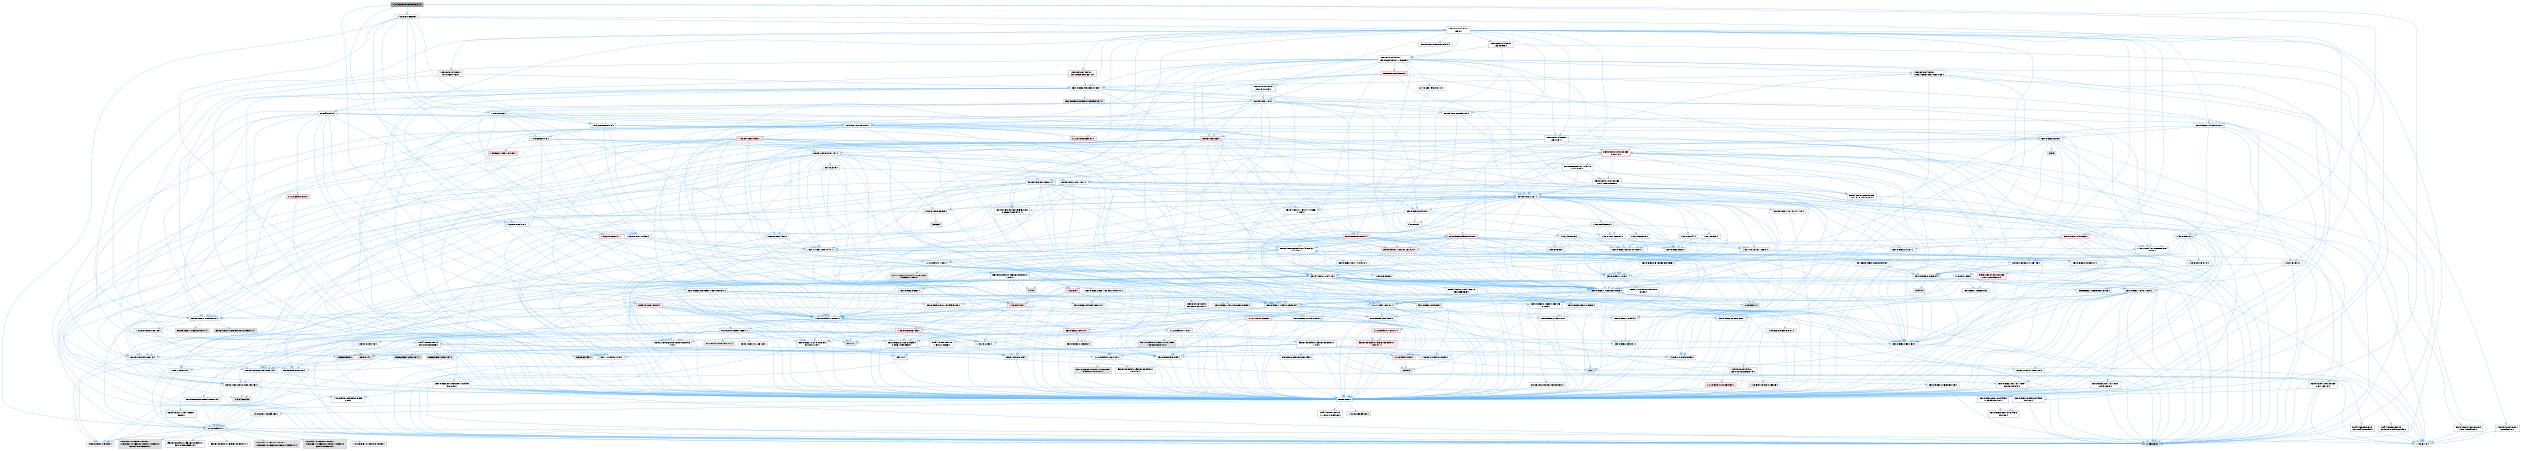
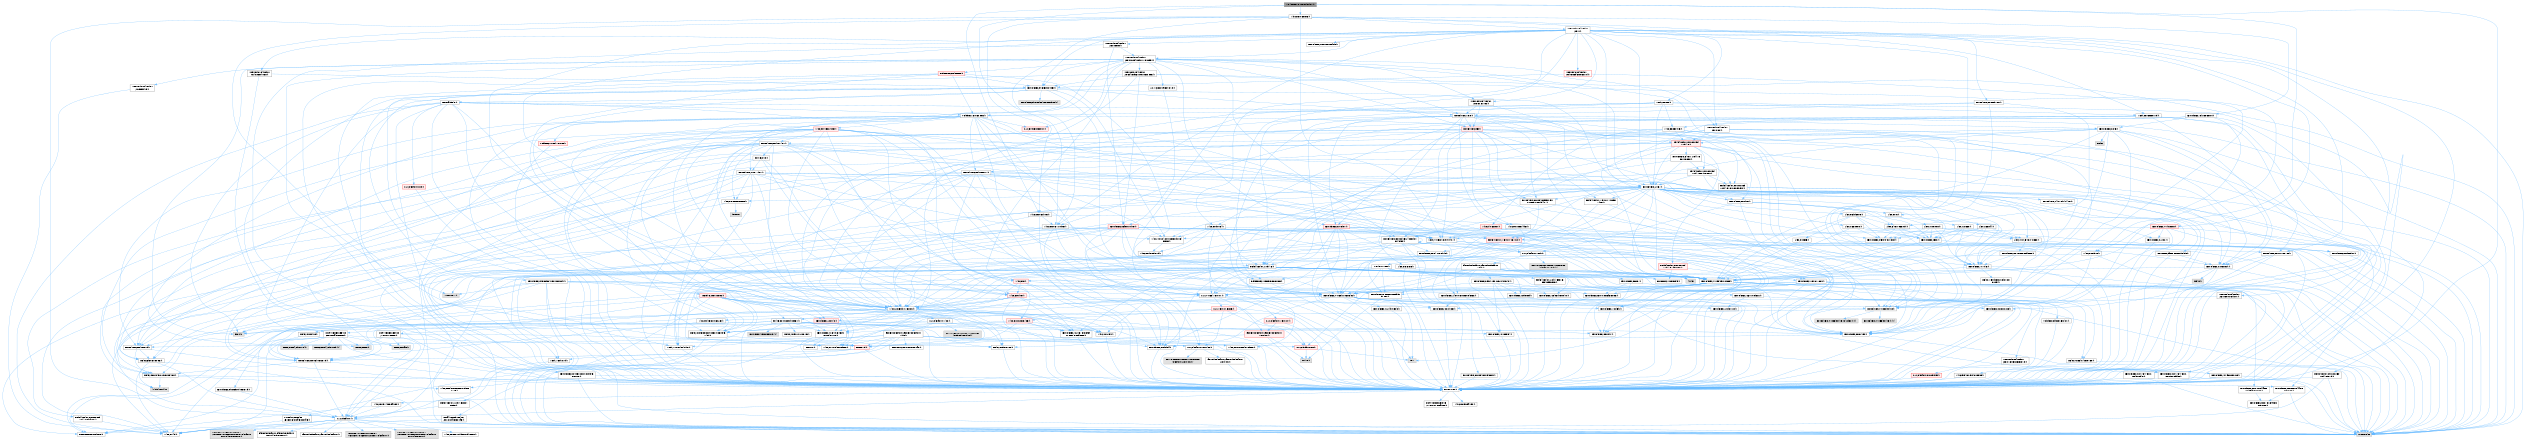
(1374, 108) -> (1726, 109)
(406, 285) -> (597, 263)
(1701, 396) -> none
(2393, 428) -> (297, 419)
